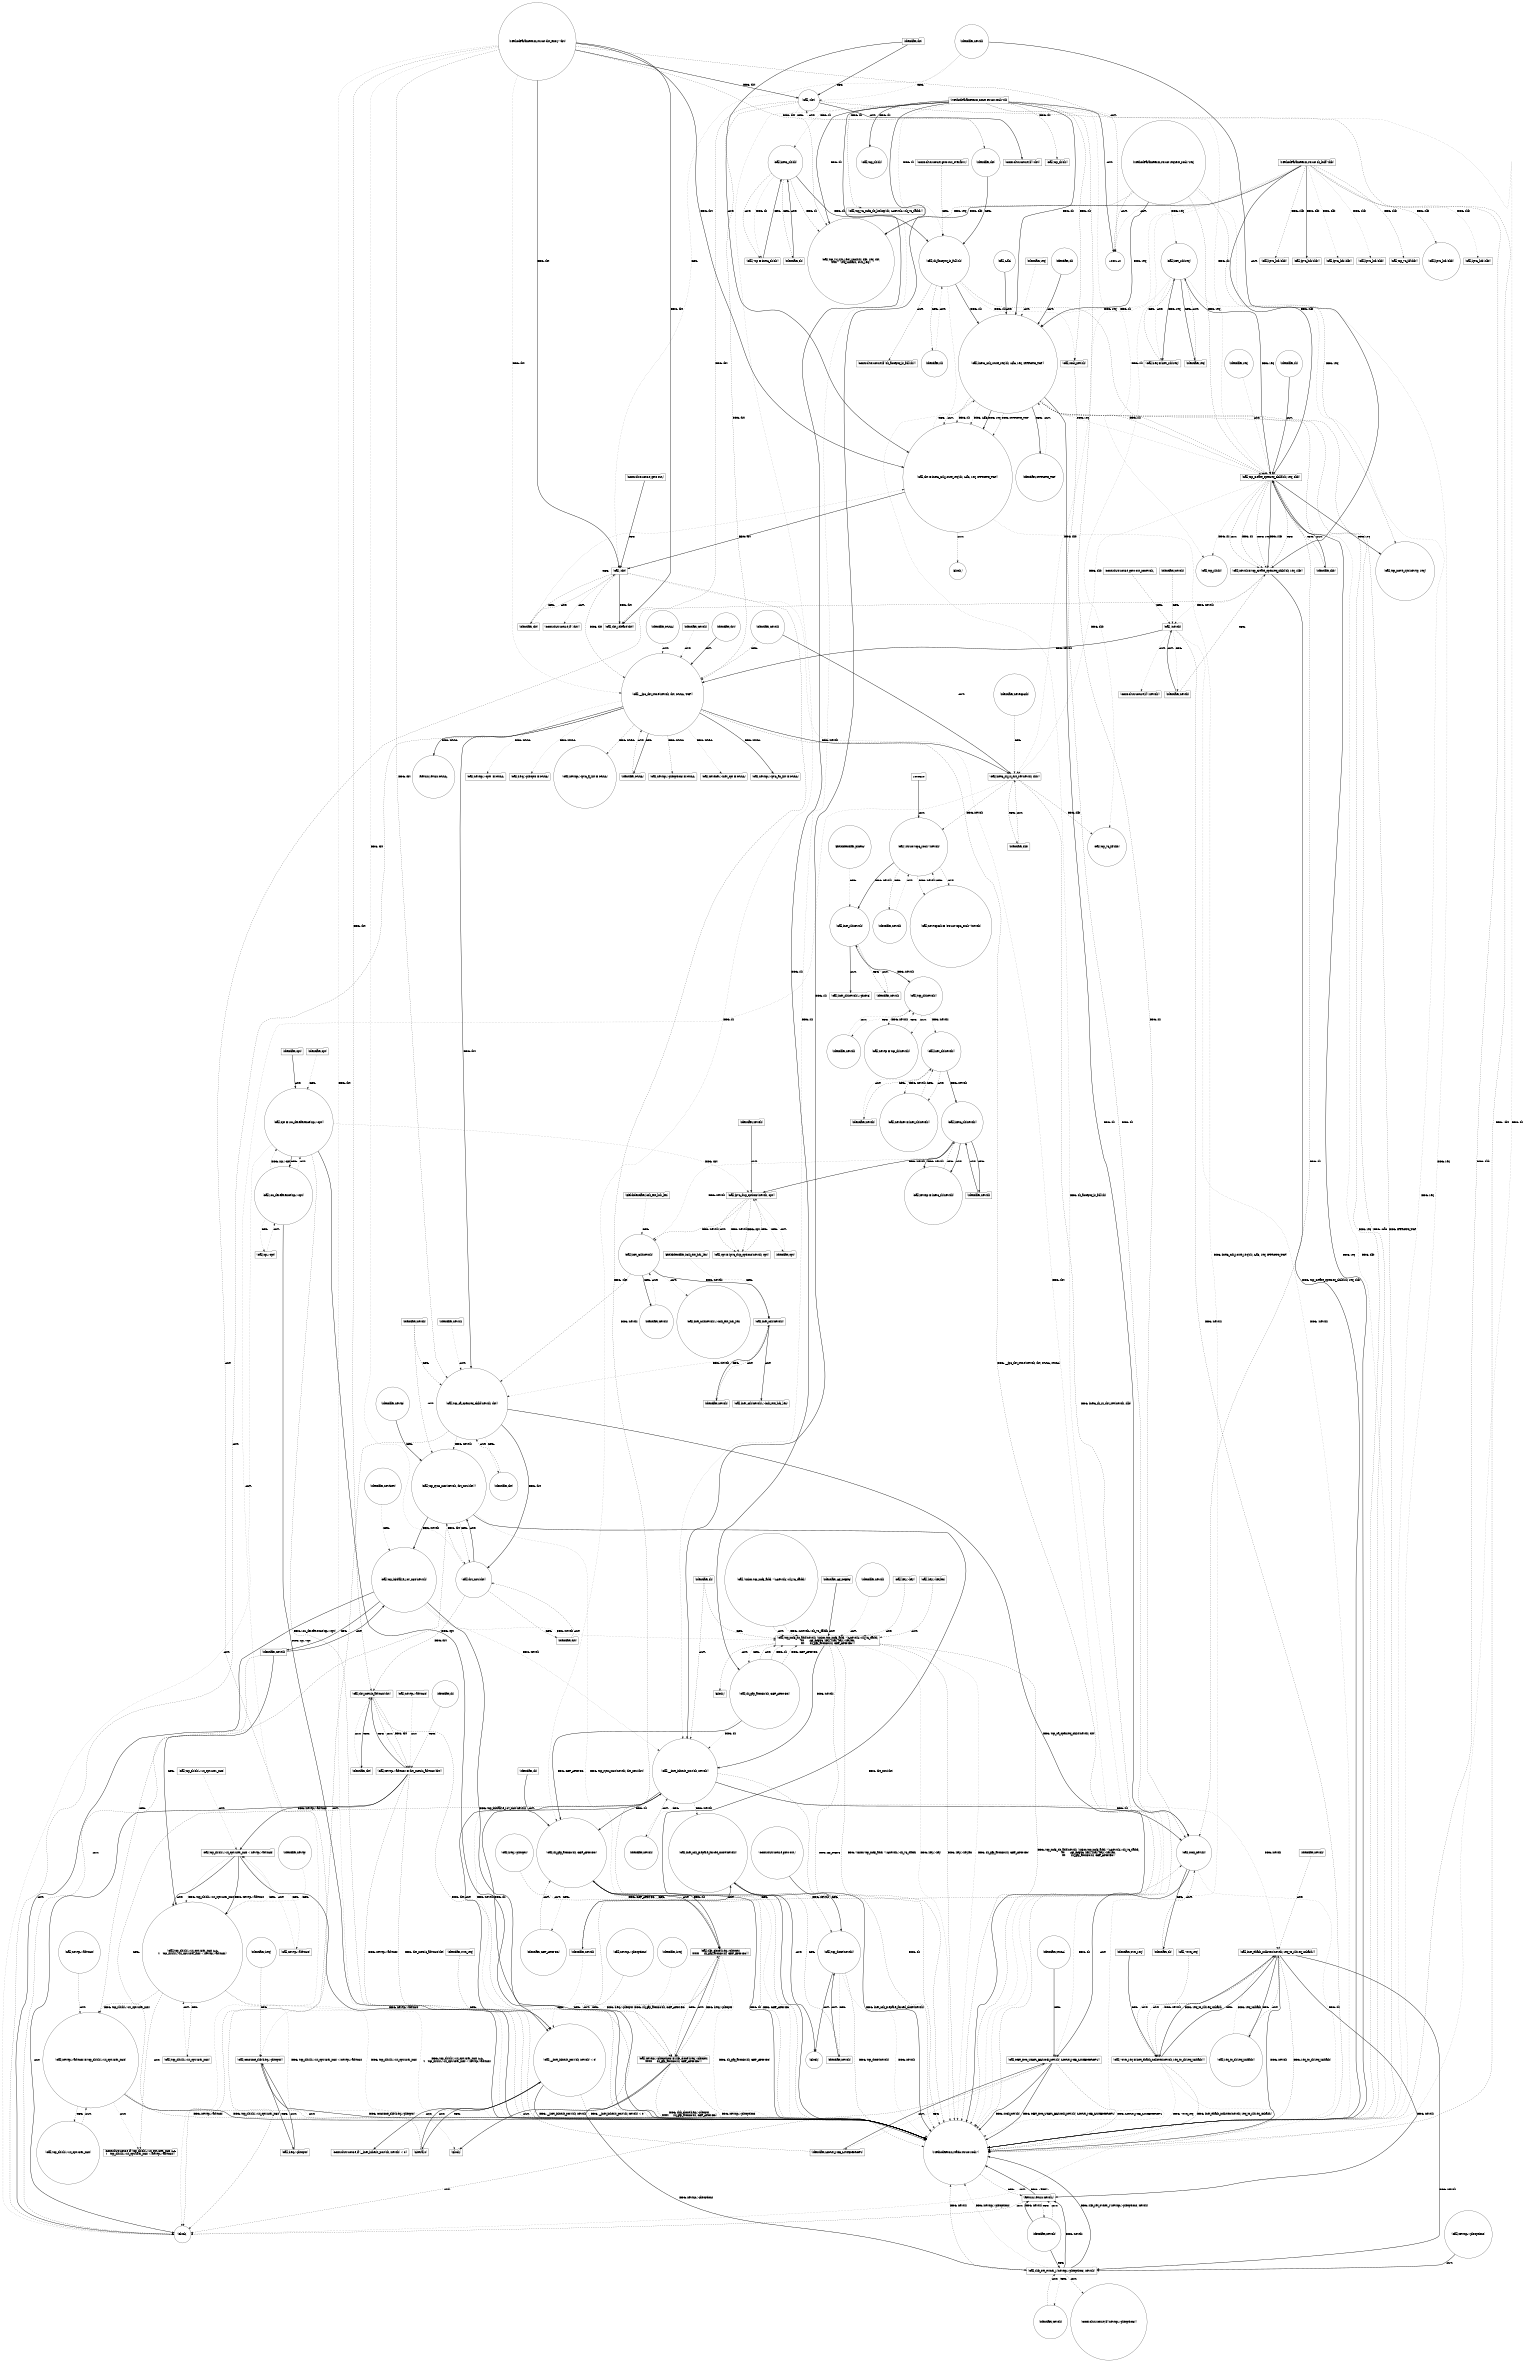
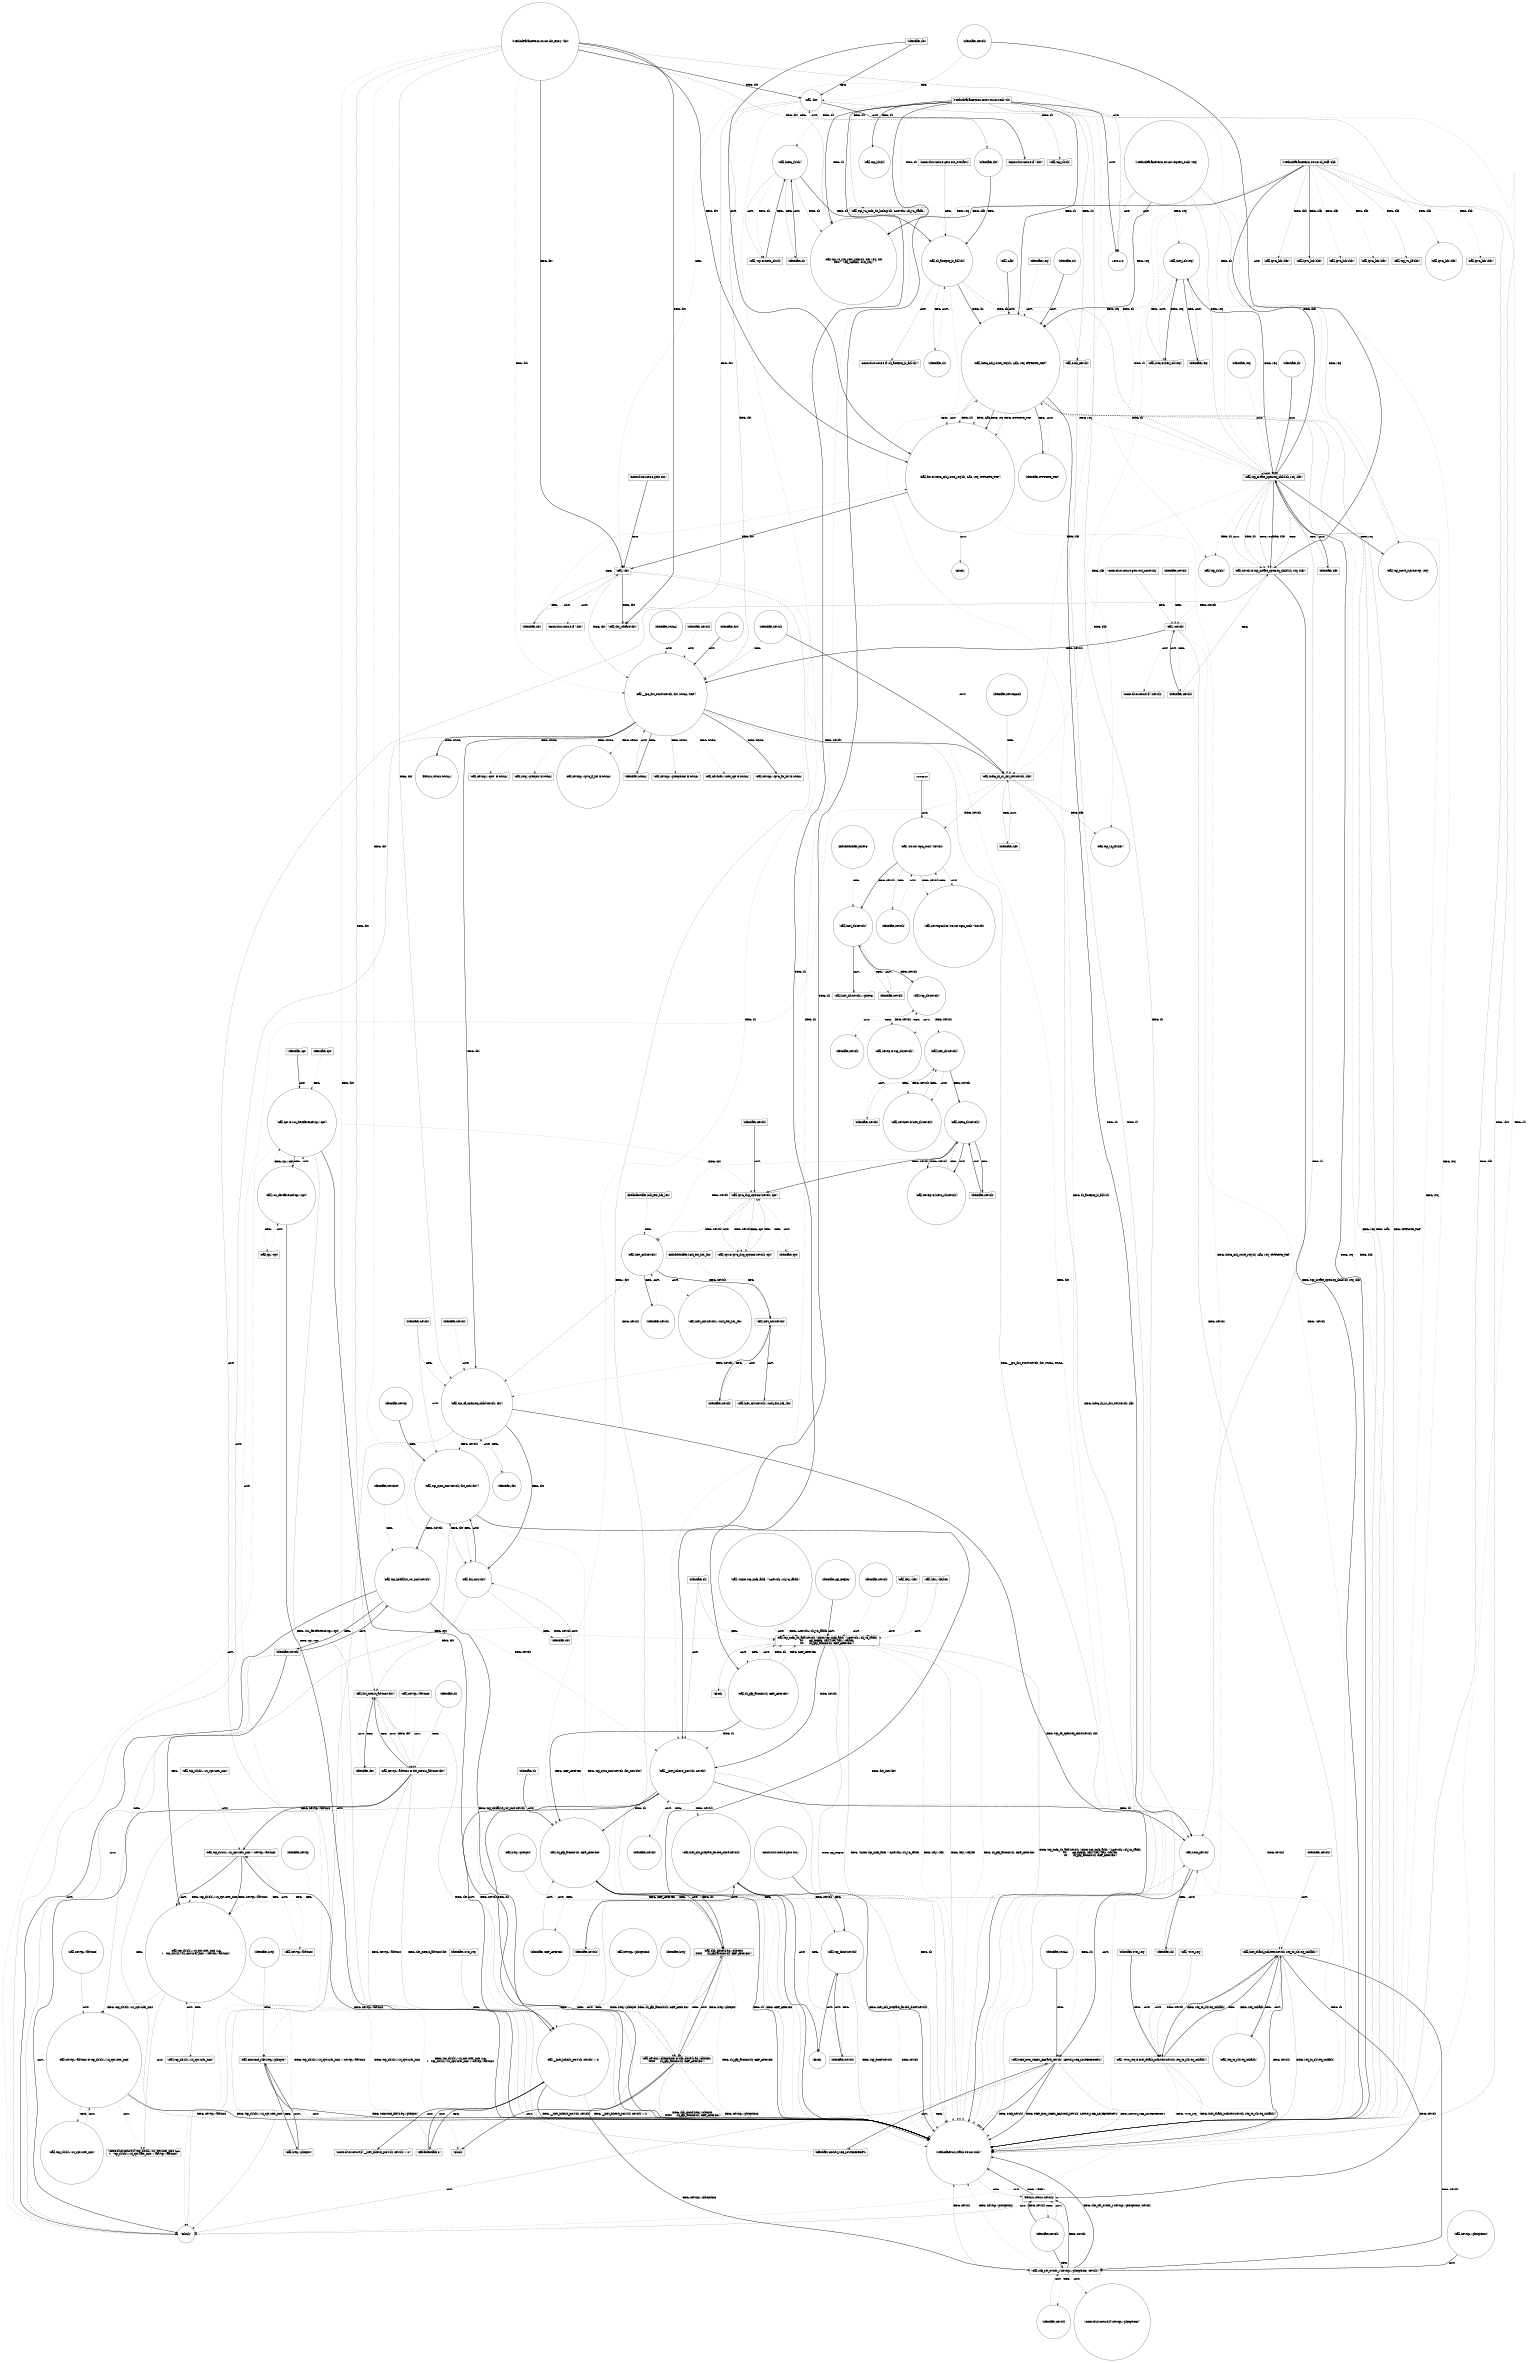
(837, 1580) -> (836, 1580)
(1054, 2060) -> (1057, 2060)
(420, 2153) -> (429, 2153)
